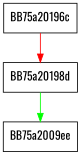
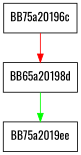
(40, 77) -> (40, 77)
(40, 137) -> (40, 137)
